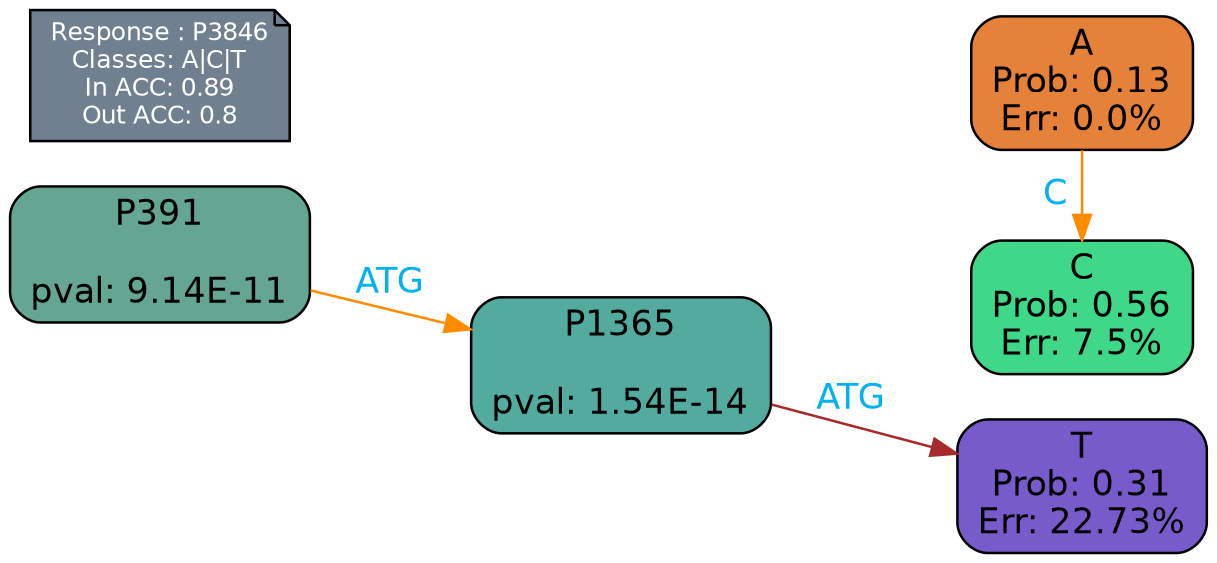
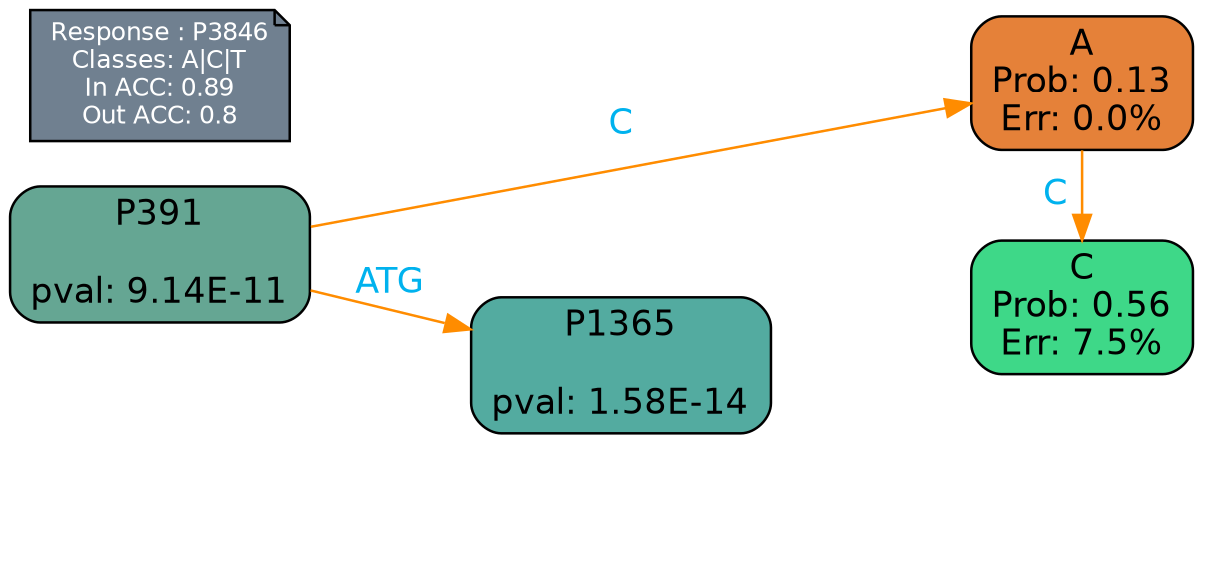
none -> (628, 167)
(621, 365) -> (621, 365)
(1082, 486) -> none
